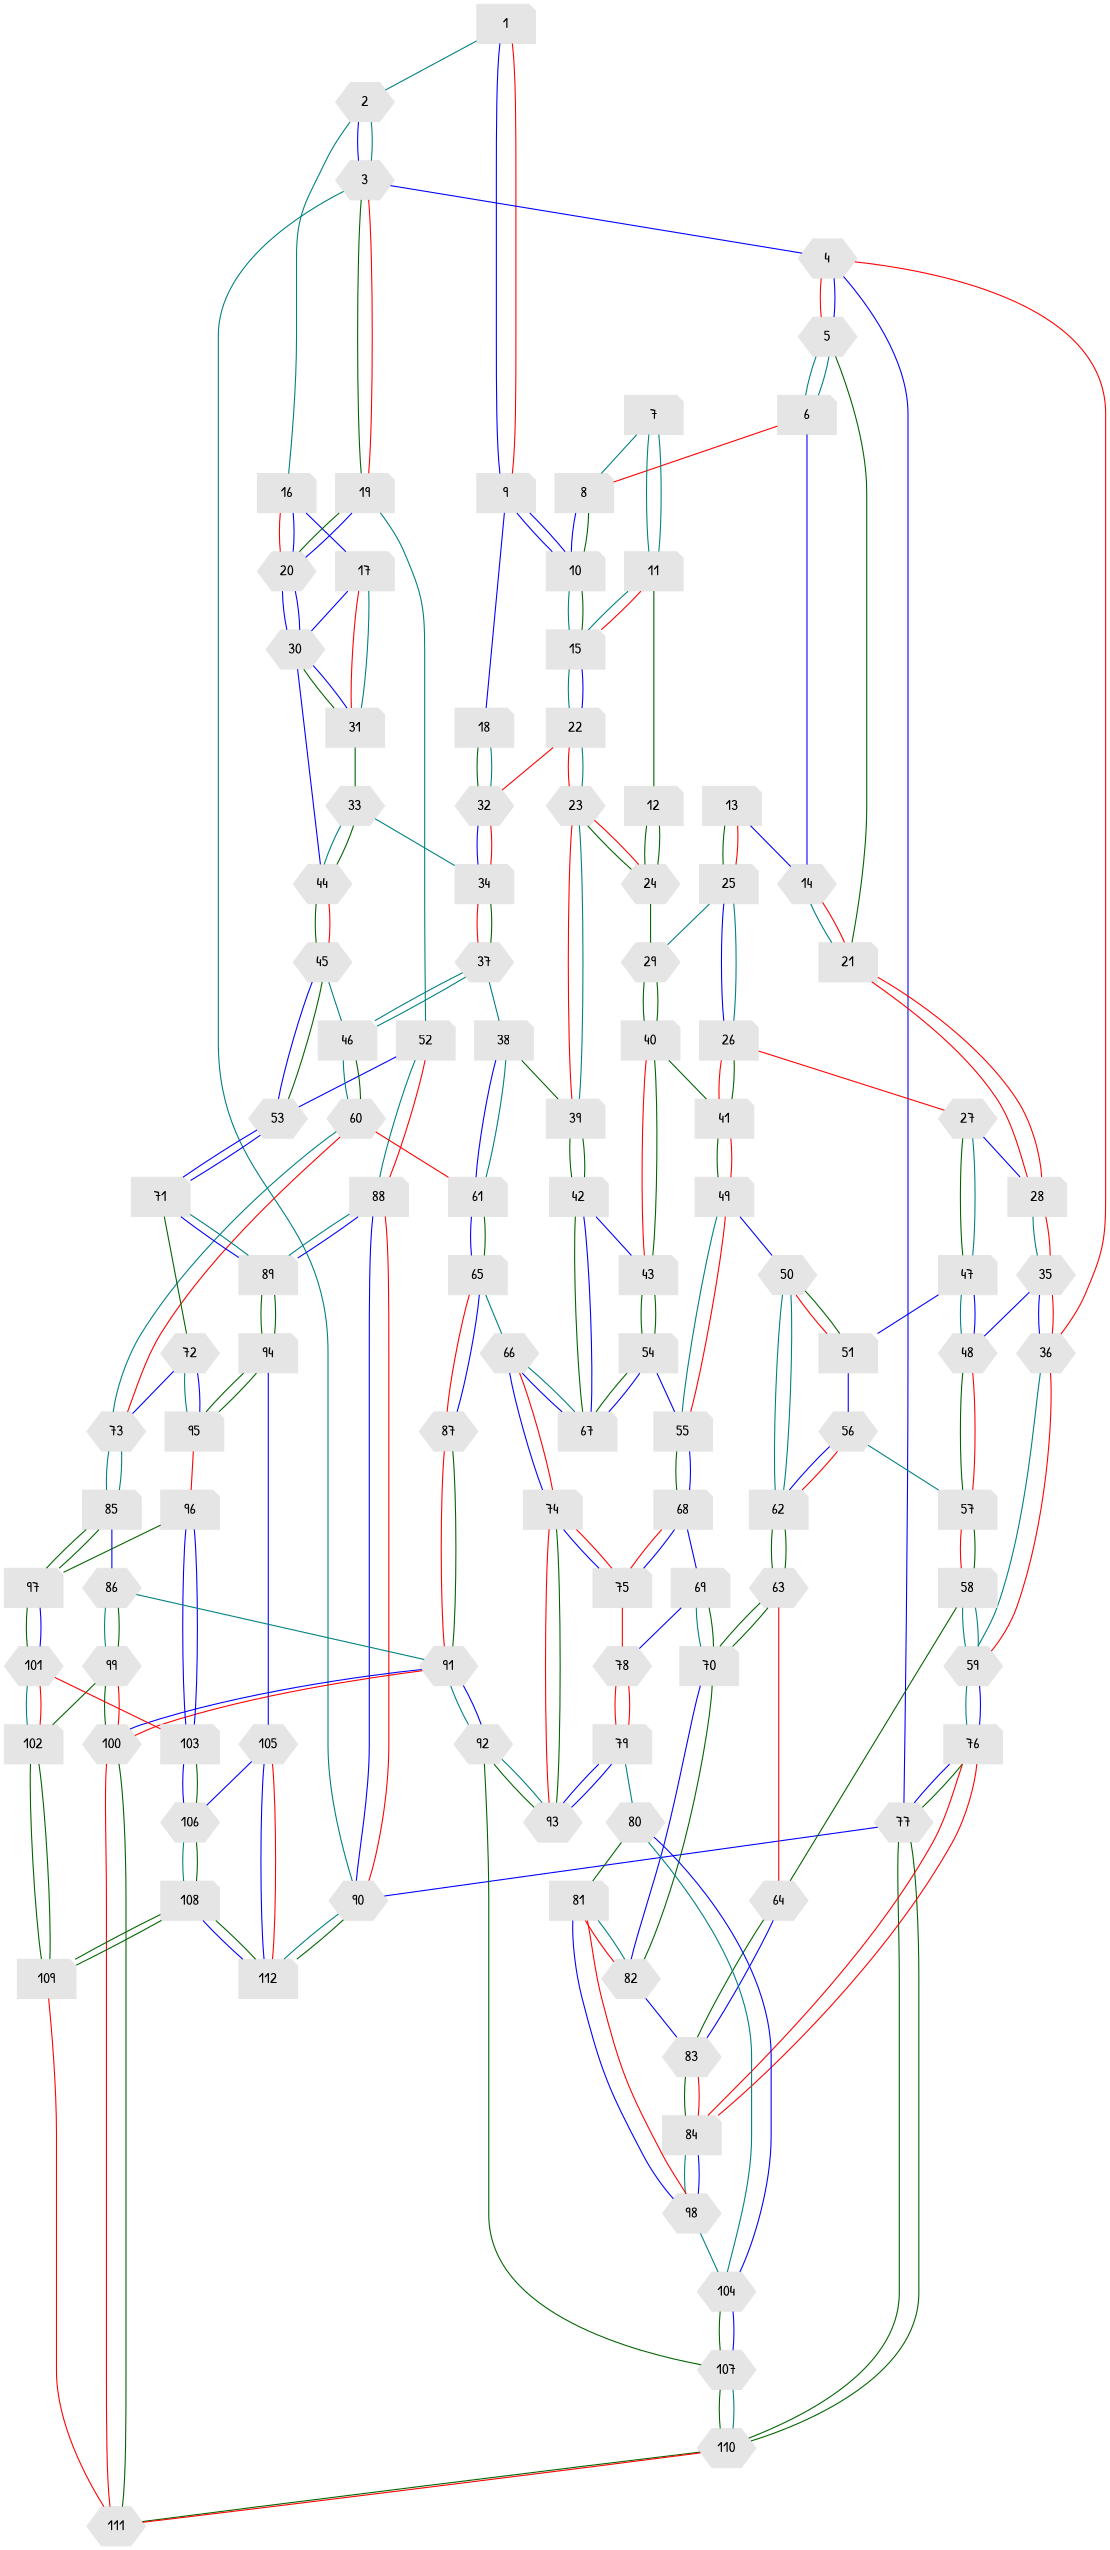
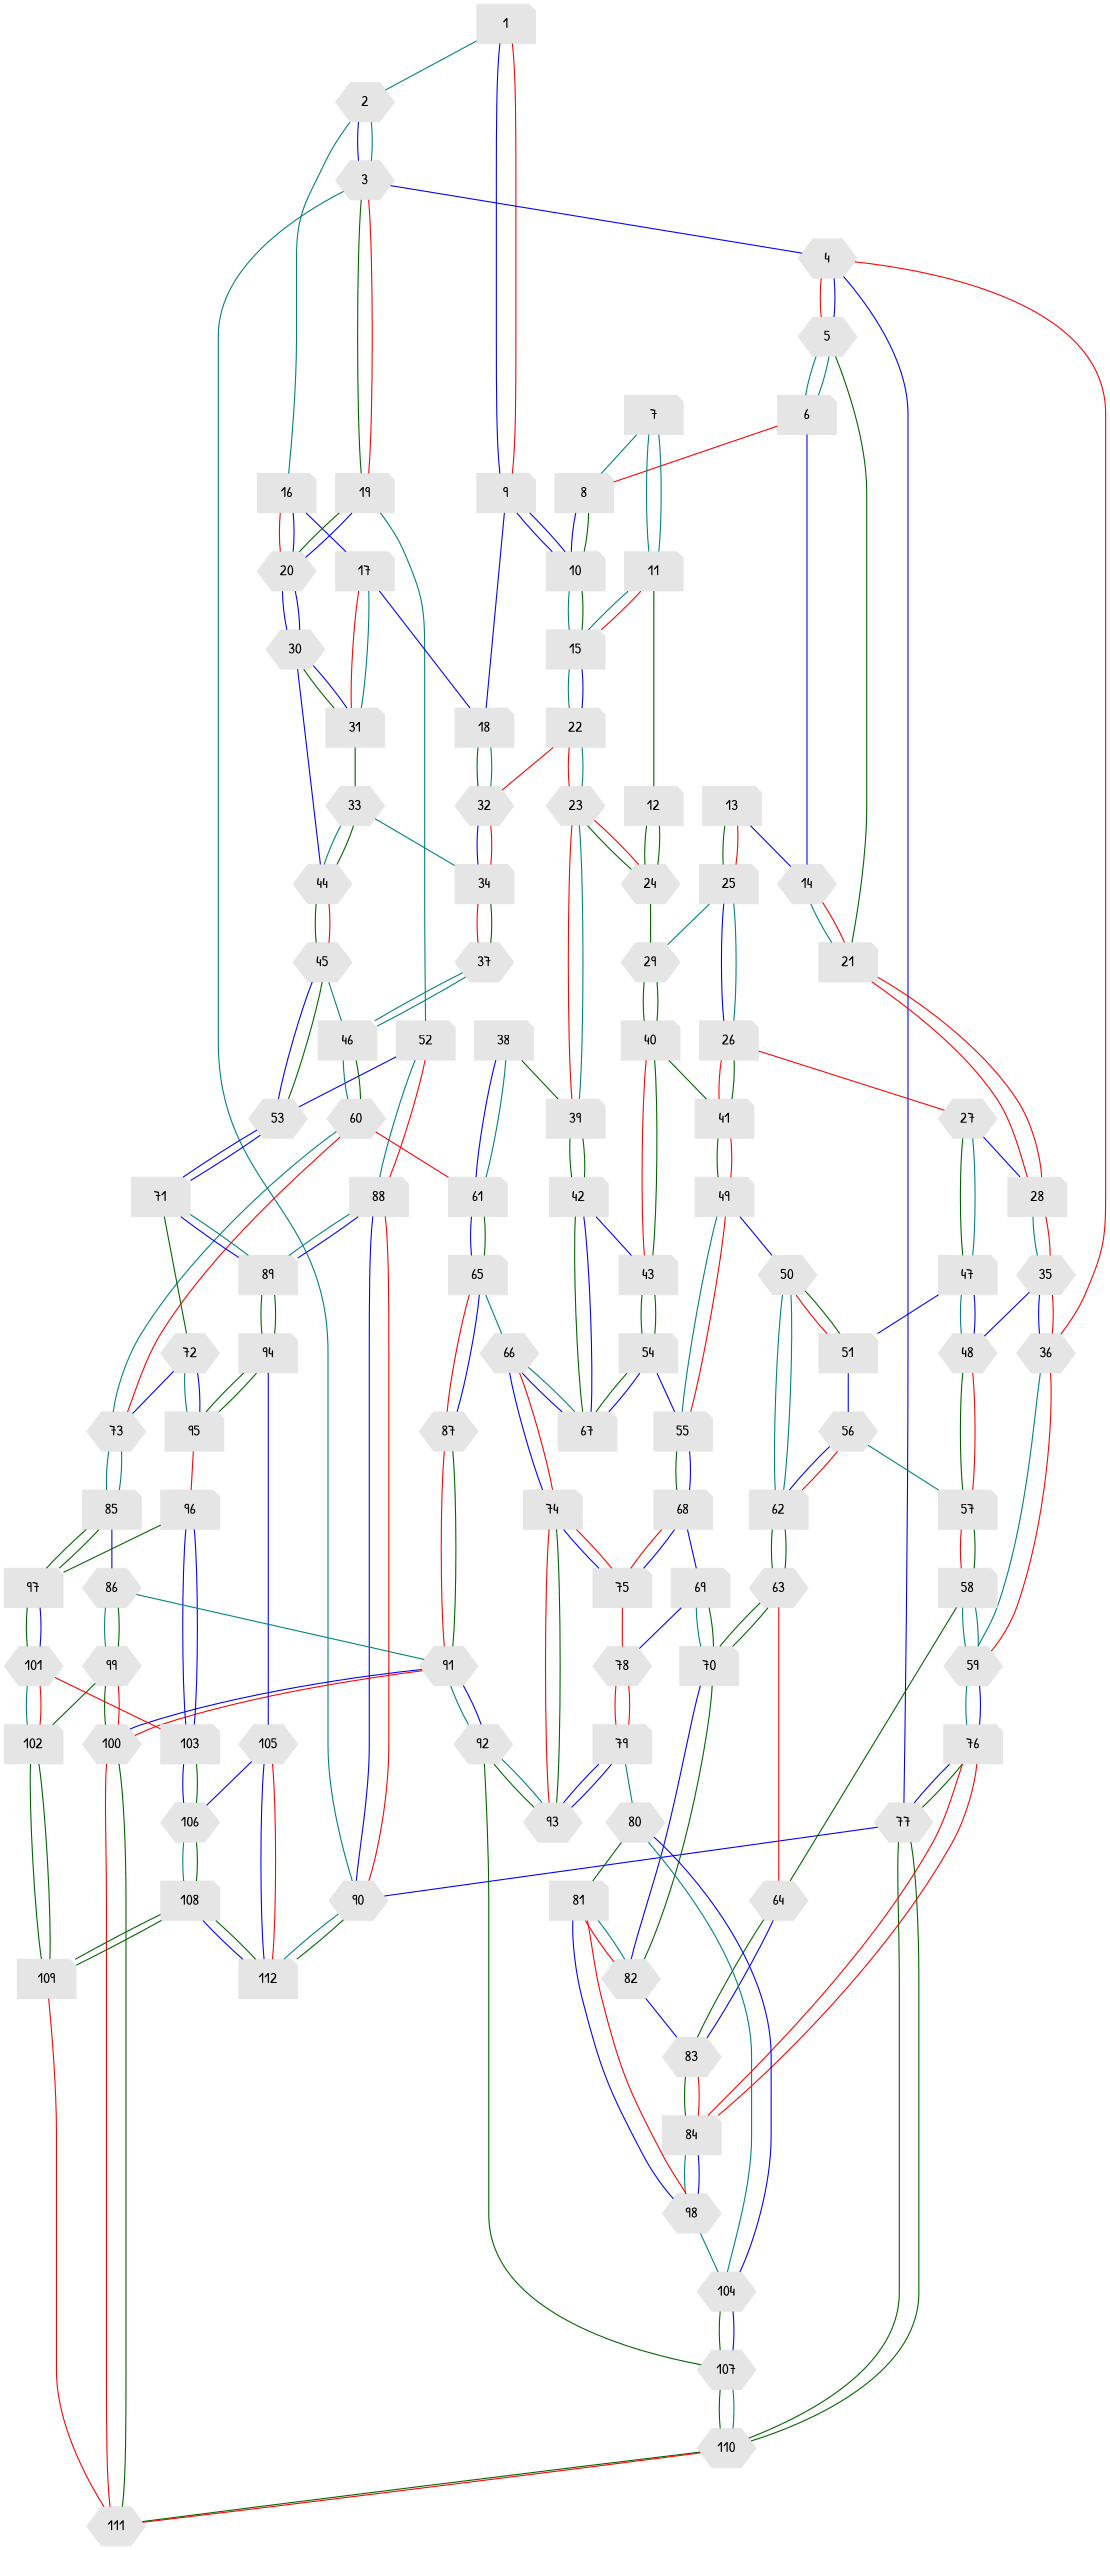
(330, 611) -> (418, 641)
(494, 1002) -> none
